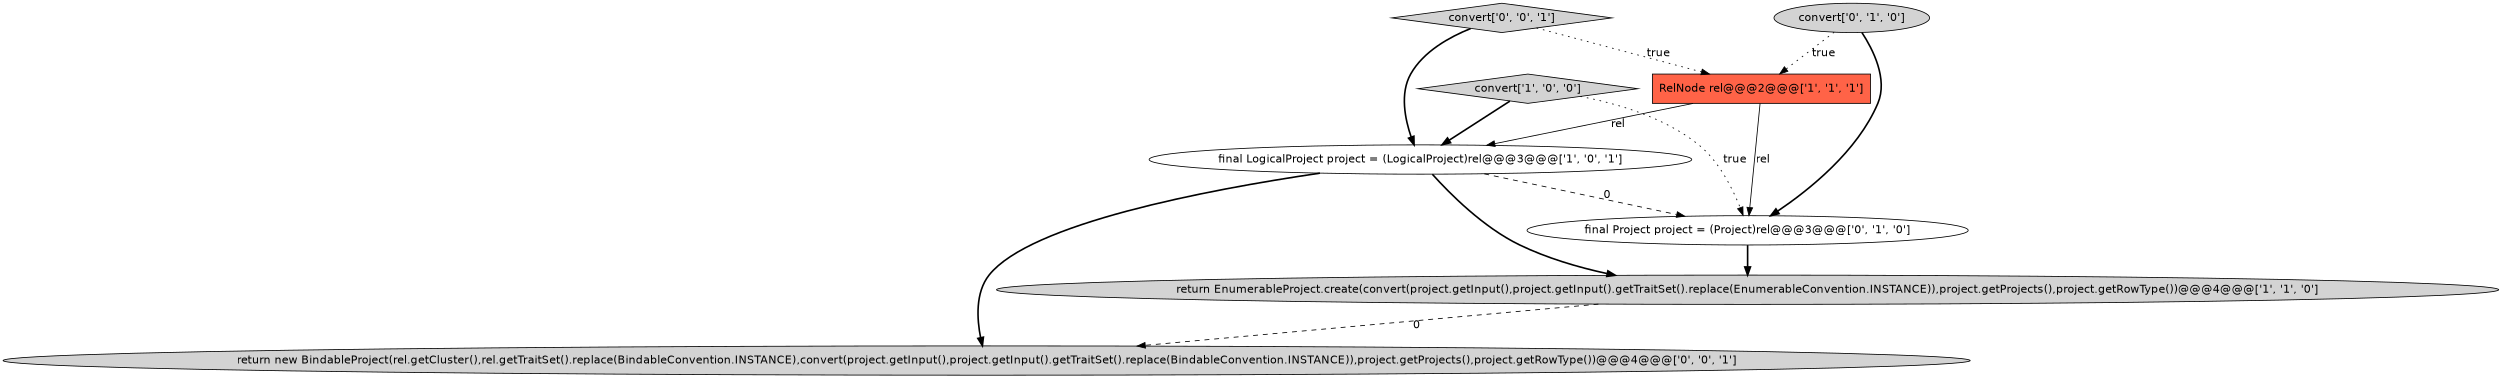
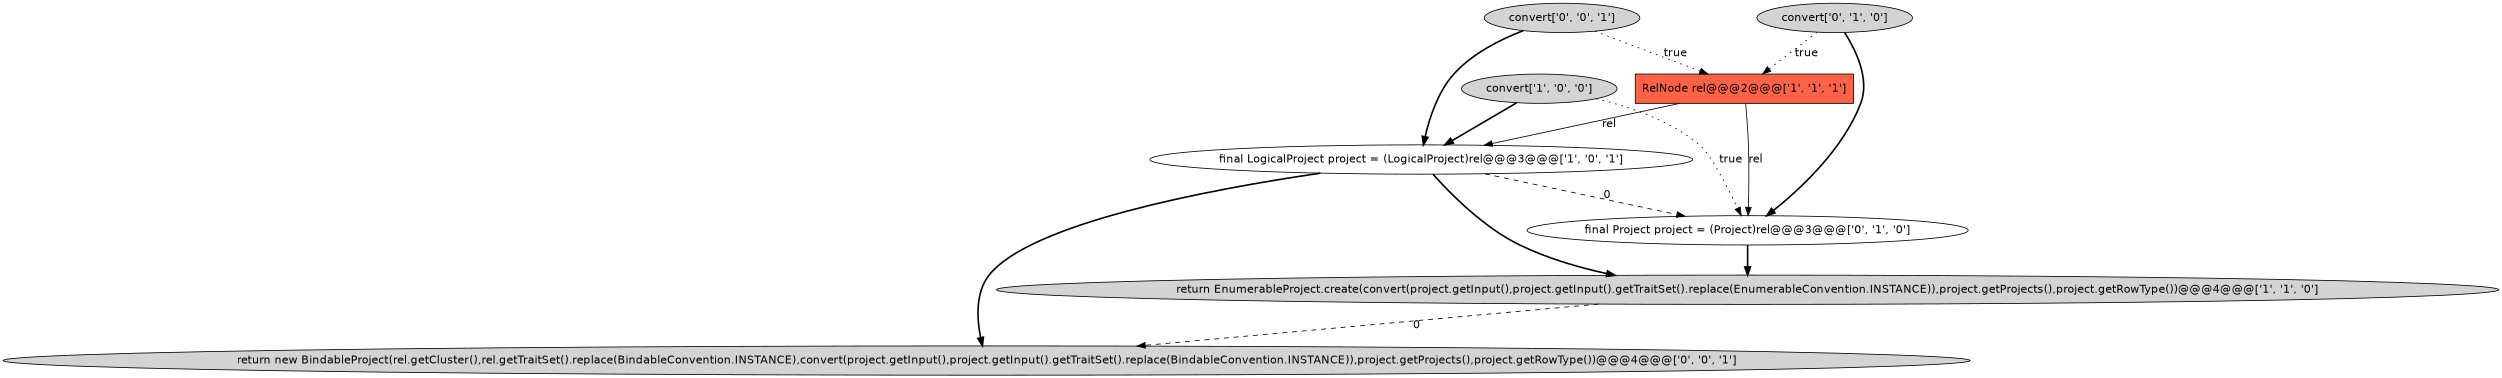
(1502, 18) -> (1562, 18)
(1528, 89) -> (1539, 89)
